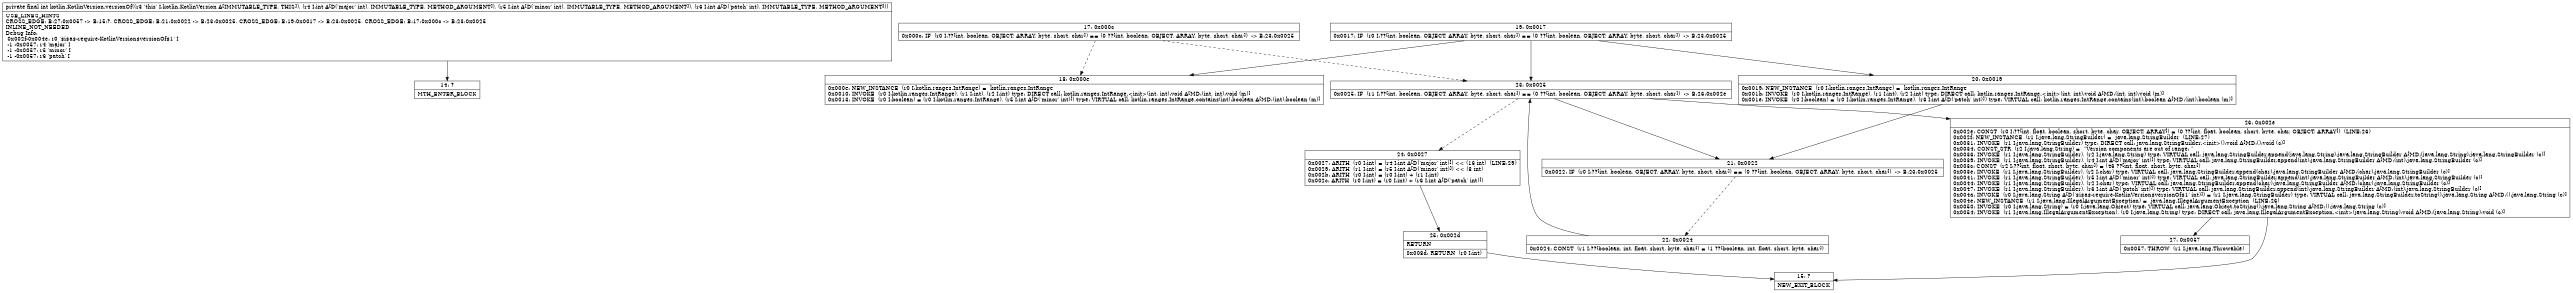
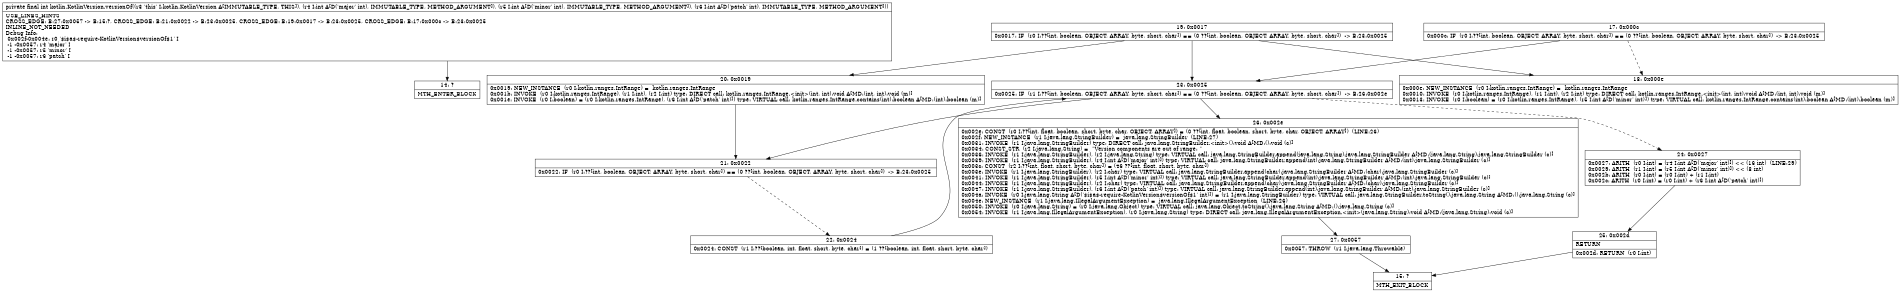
(1321, 62) -> (1403, 62)
(1445, 253) -> (1614, 253)
(2068, 274) -> (1373, 262)
(1804, 285) -> (1403, 285)
